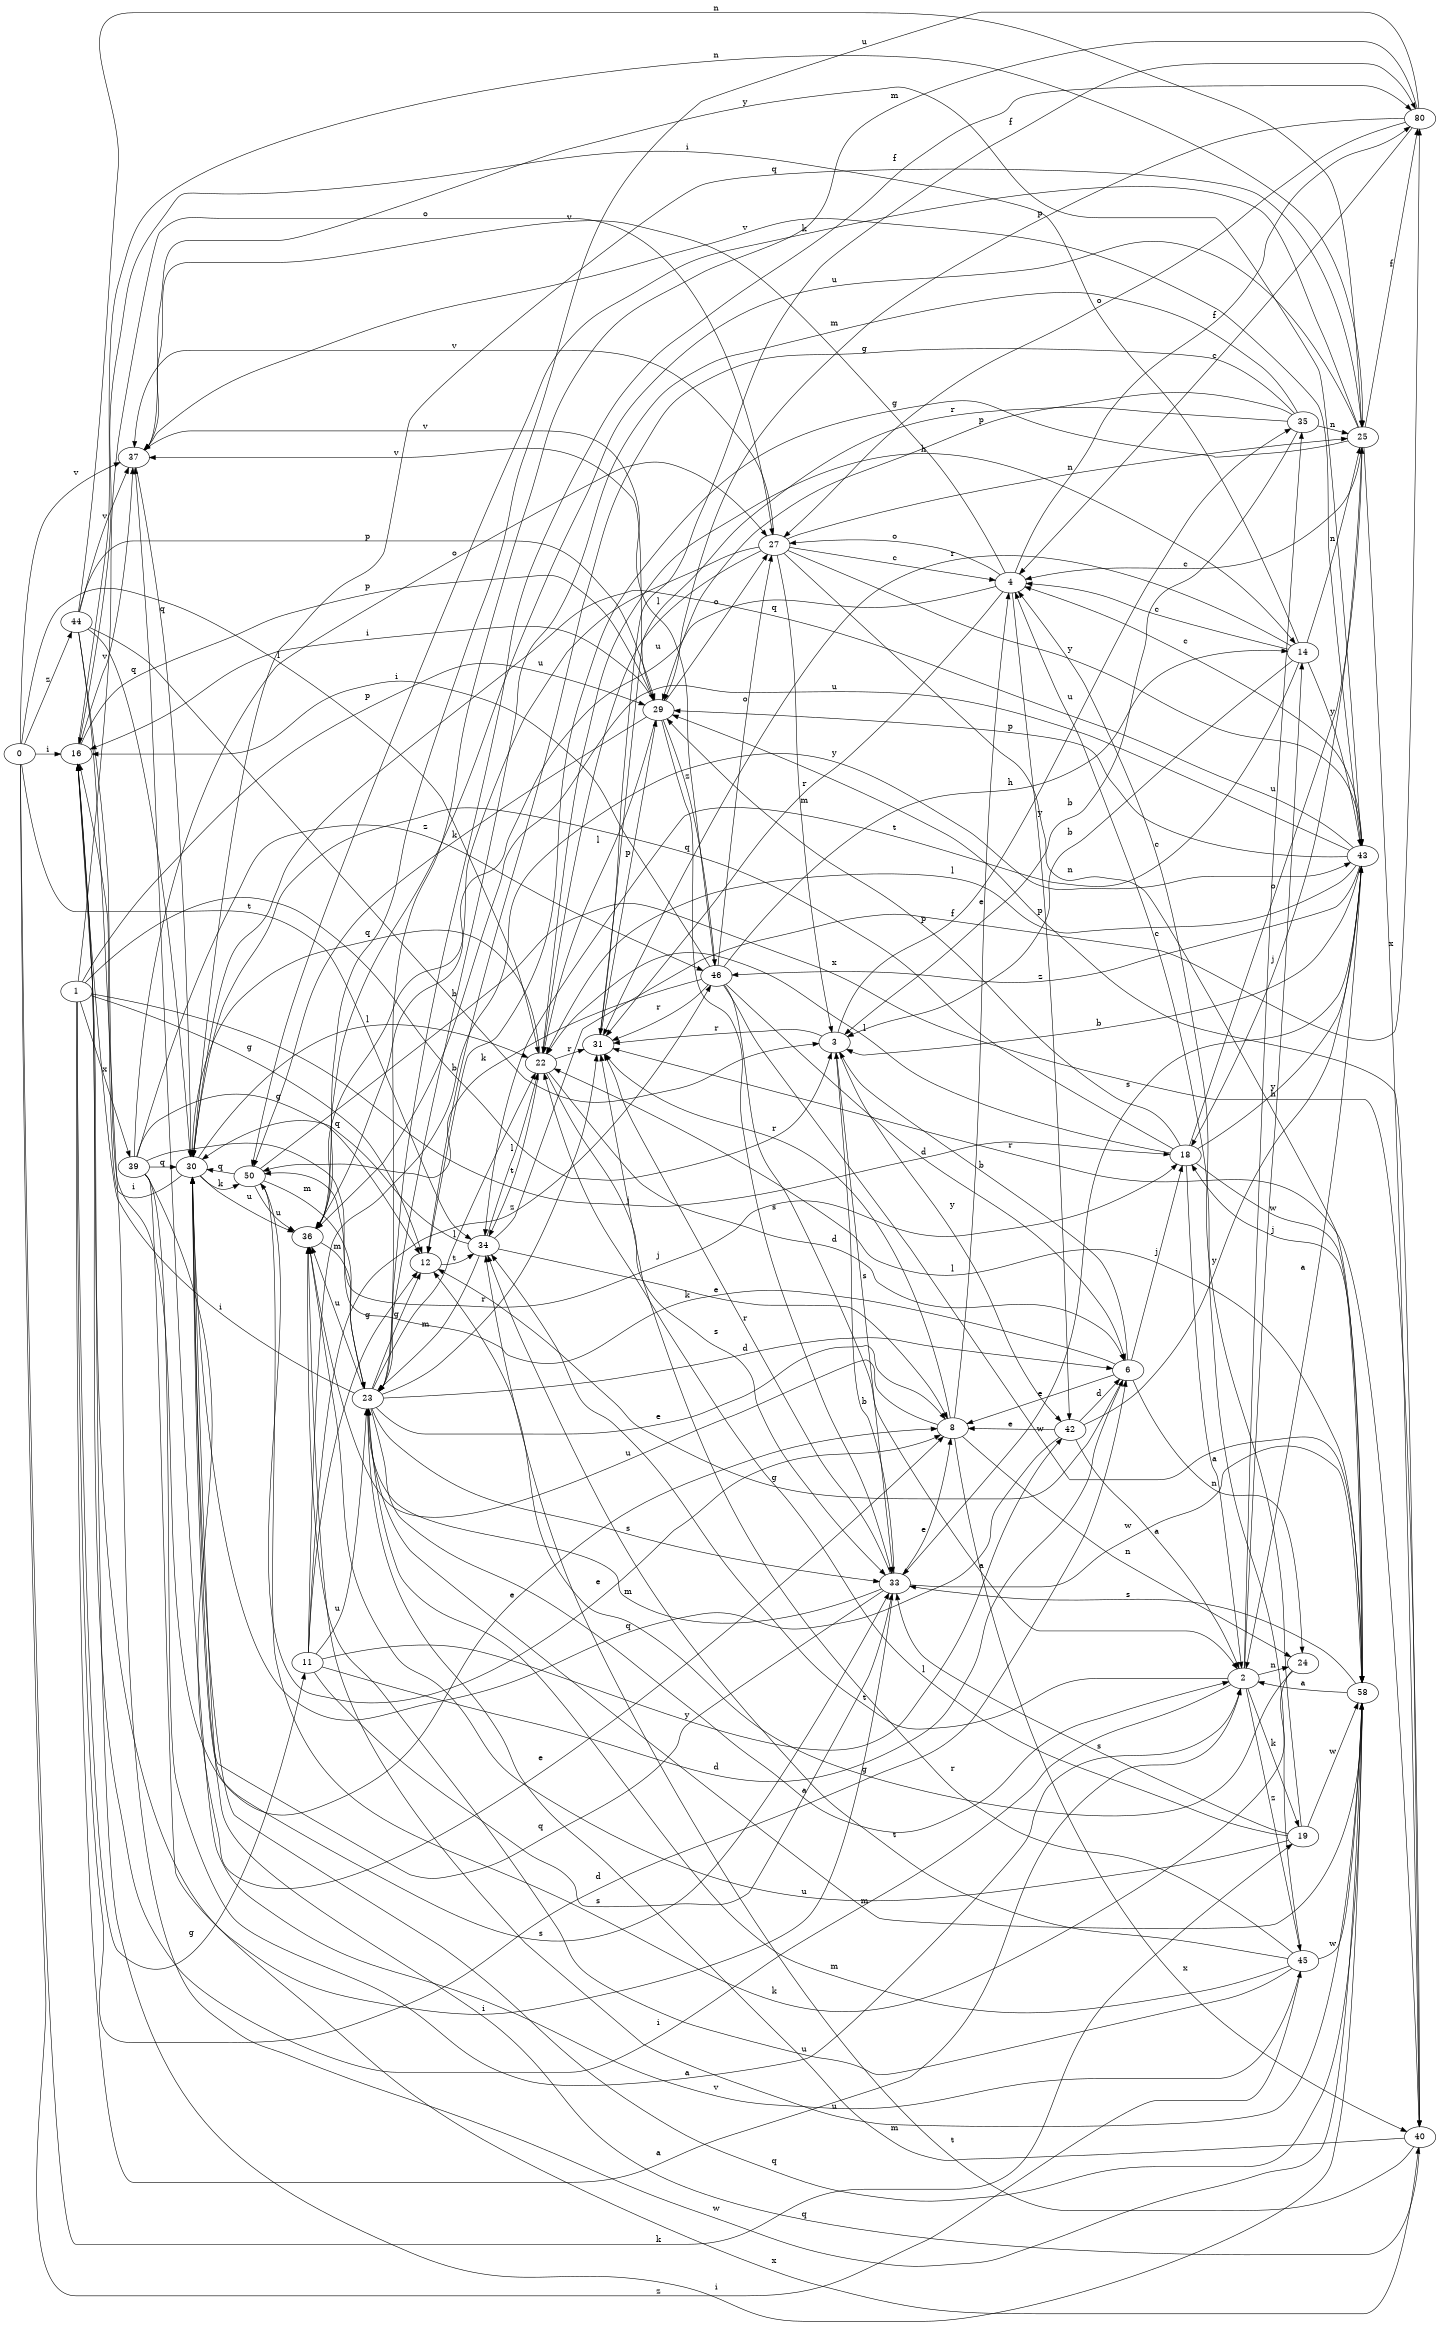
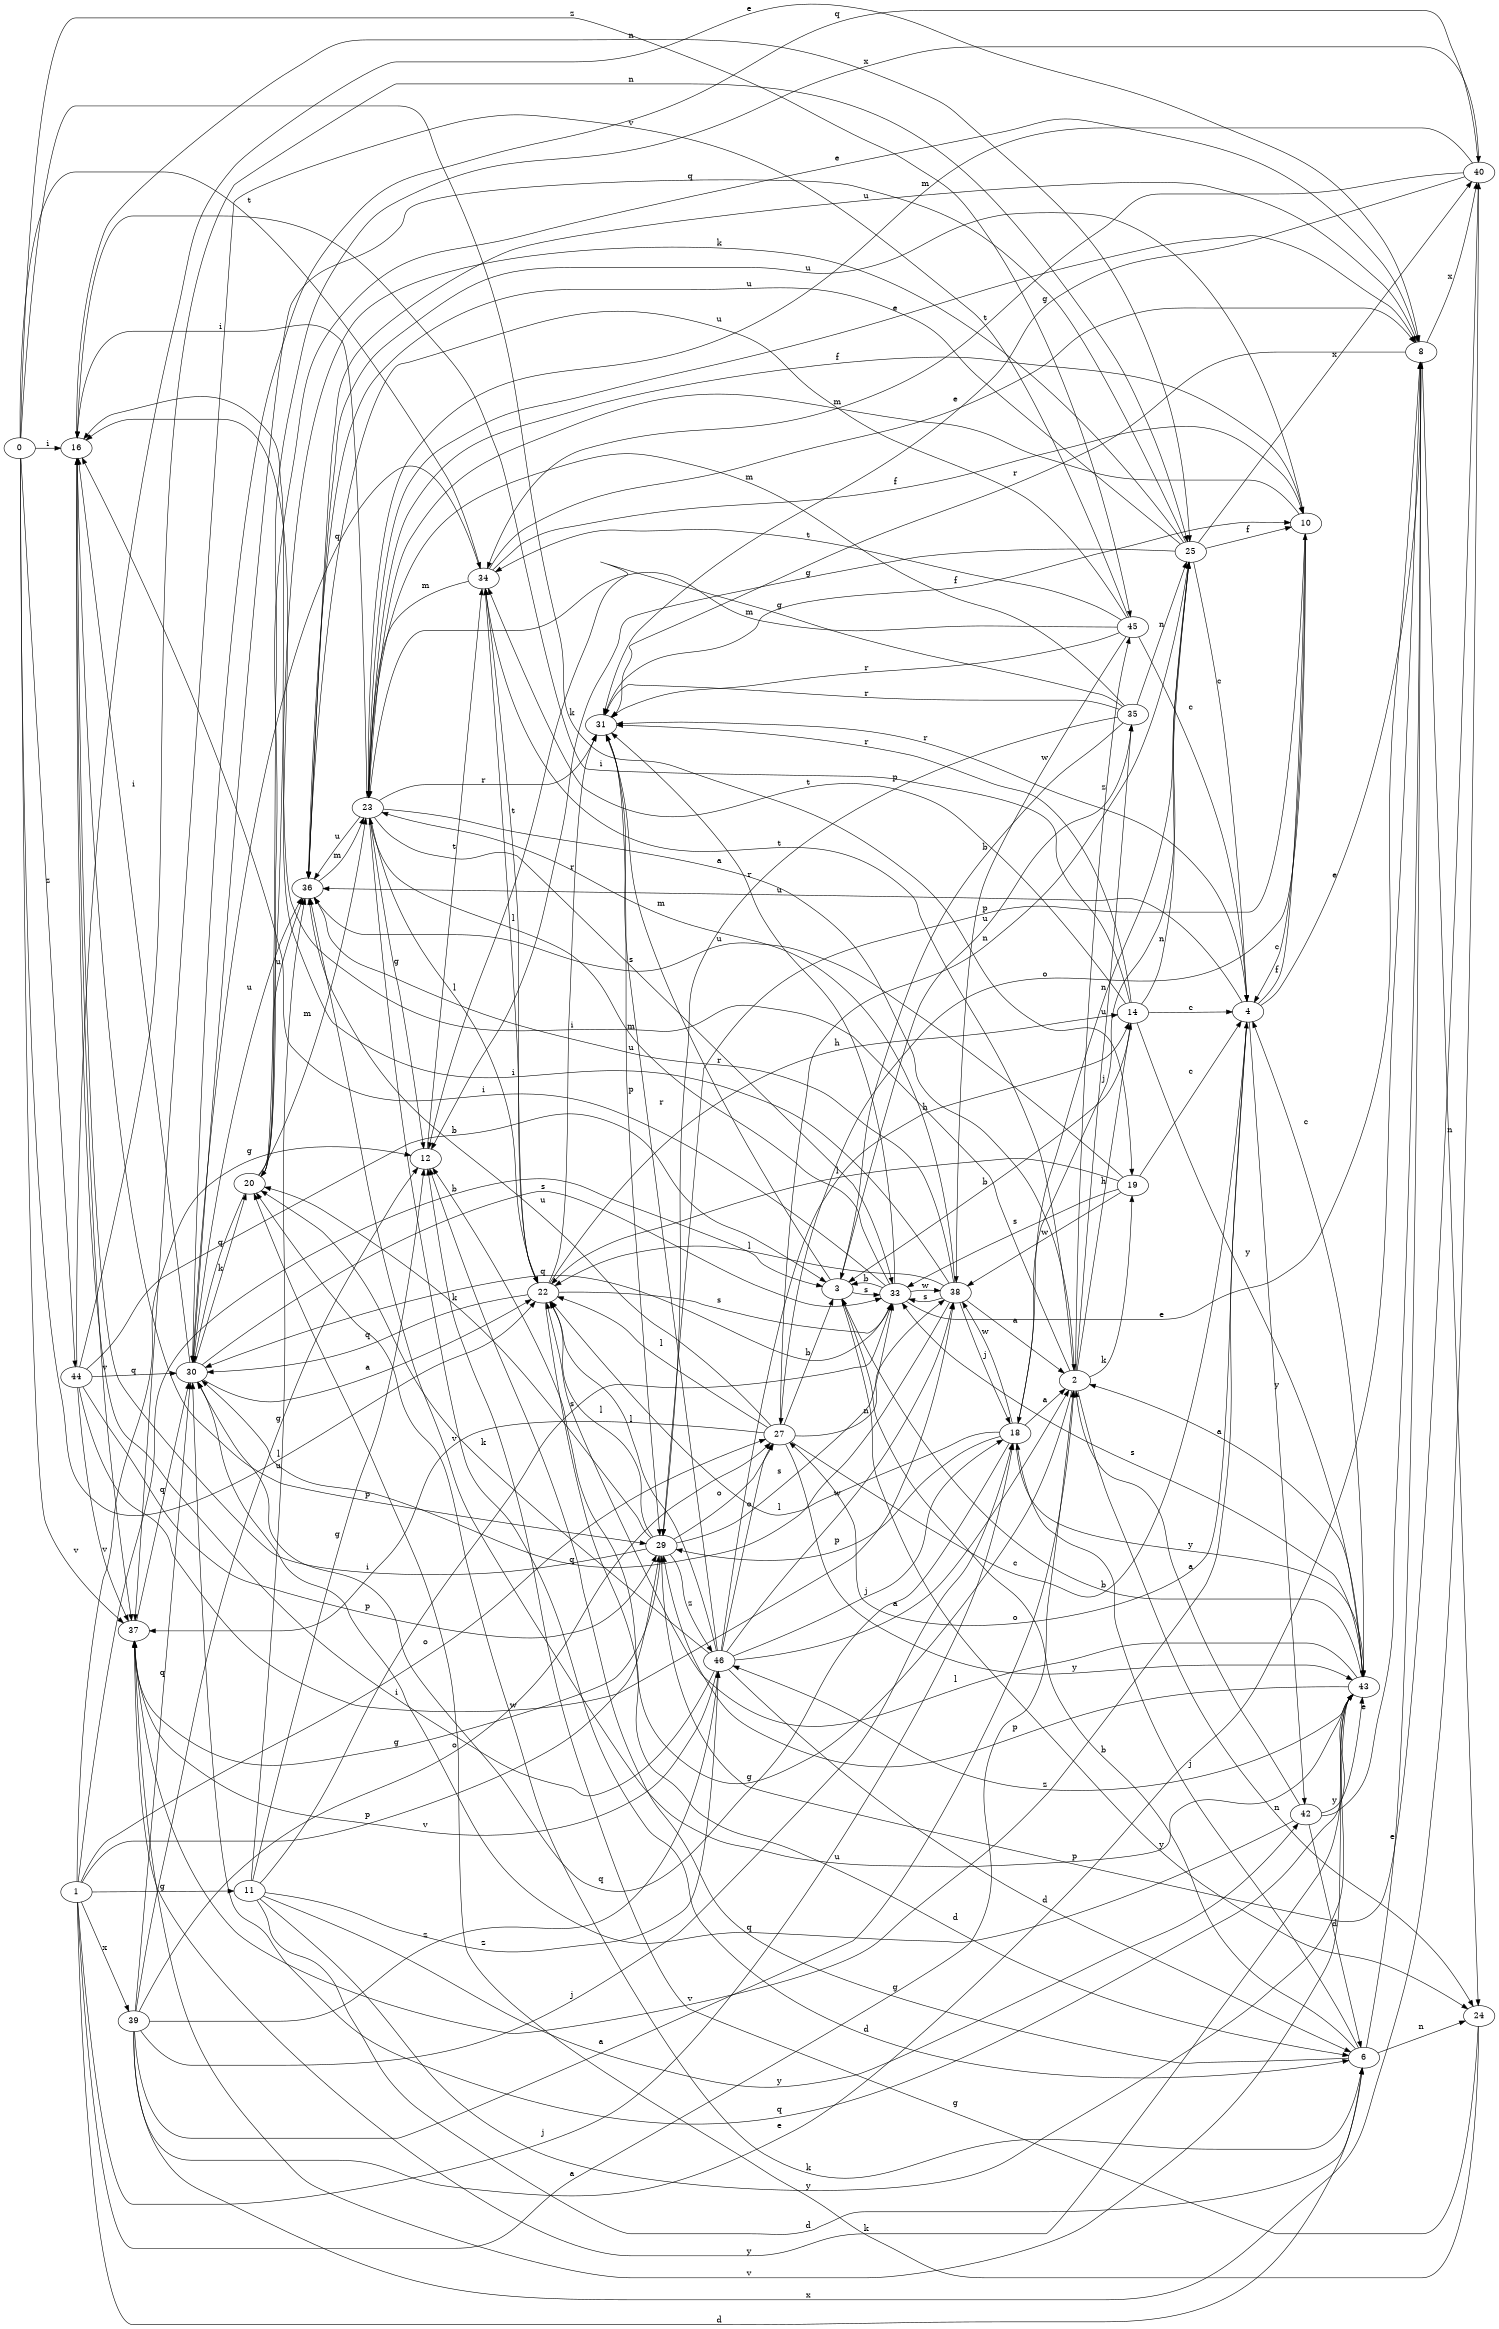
(1420, 119) -> (1306, 524)
(397, 453) -> (397, 1742)
(804, 801) -> (809, 1353)
(1273, 886) -> (1104, 988)
(981, 1008) -> (1388, 701)
(368, 1020) -> (368, 1368)
(1011, 1145) -> (1045, 299)
(250, 1176) -> (250, 1184)
(947, 1223) -> (1052, 1738)
none -> (643, 1473)
(356, 1539) -> (284, 1393)
none -> (896, 1582)
(1363, 1693) -> (956, 1293)
none -> (664, 1744)
